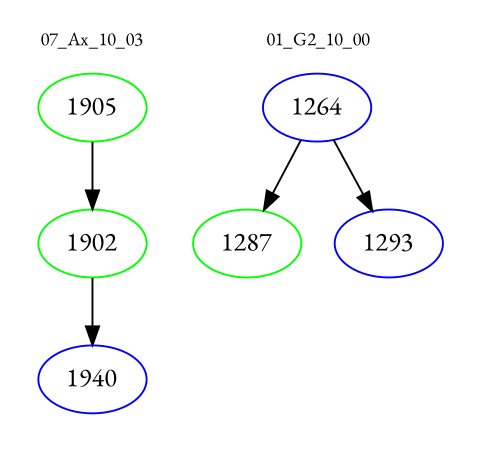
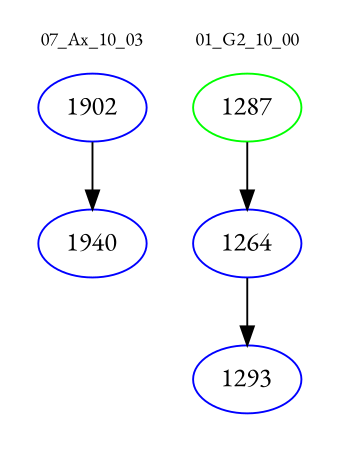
(92, 108) -> none
(287, 167) -> (247, 166)
(92, 243) -> (92, 108)
